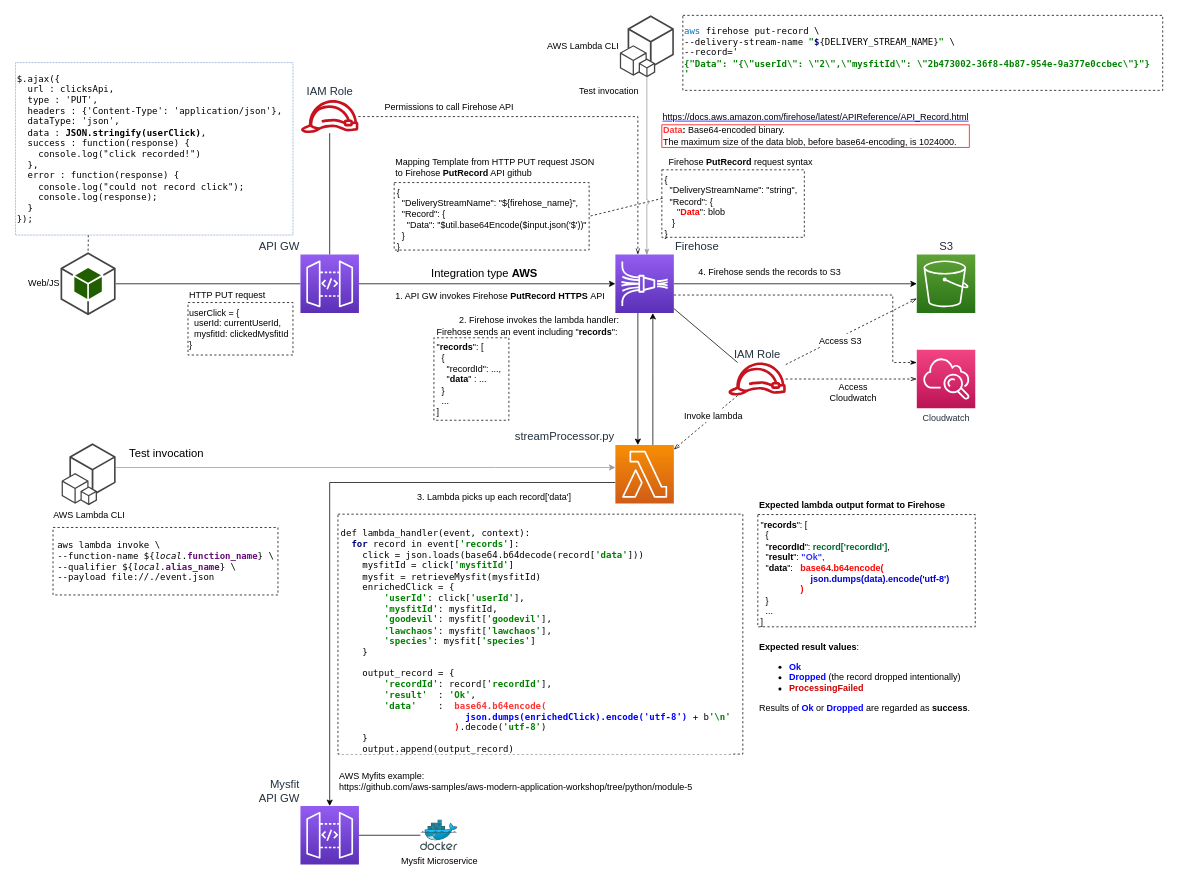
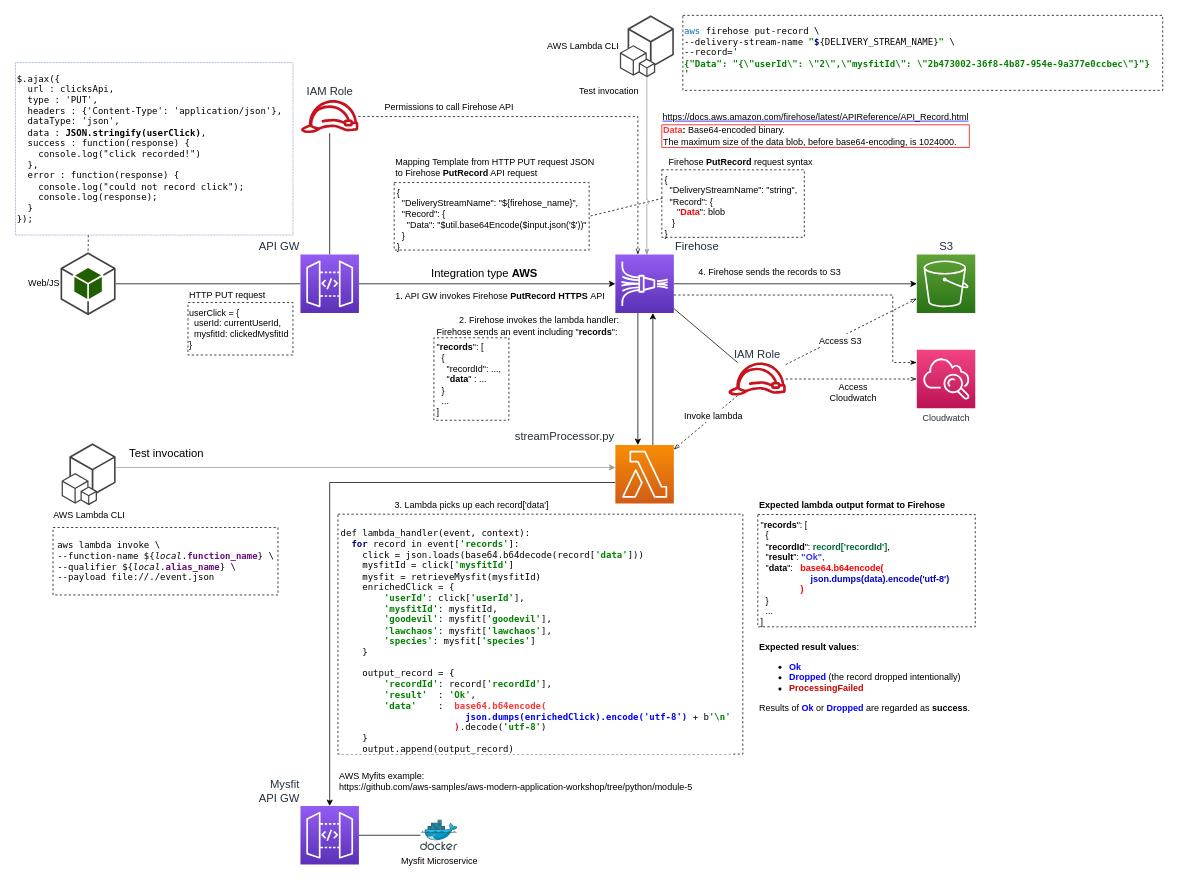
(495, 168) -> (495, 168)
(494, 498) -> (471, 505)
